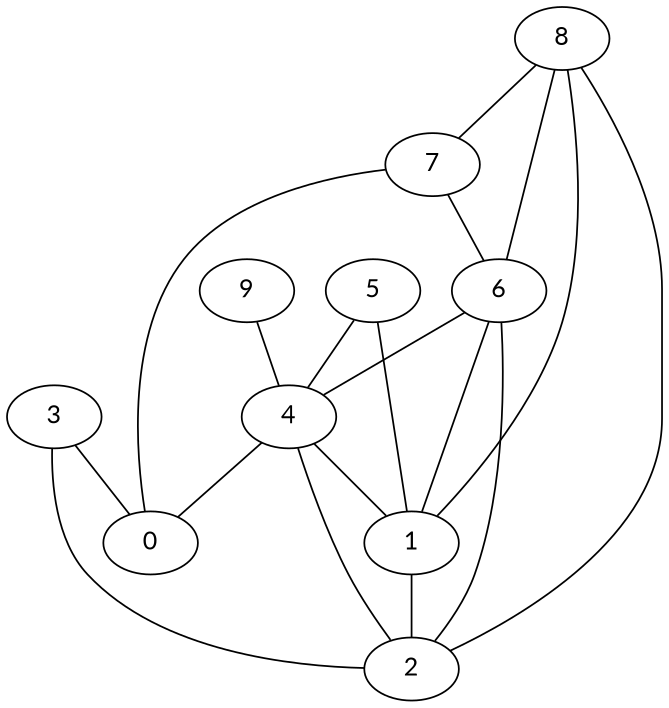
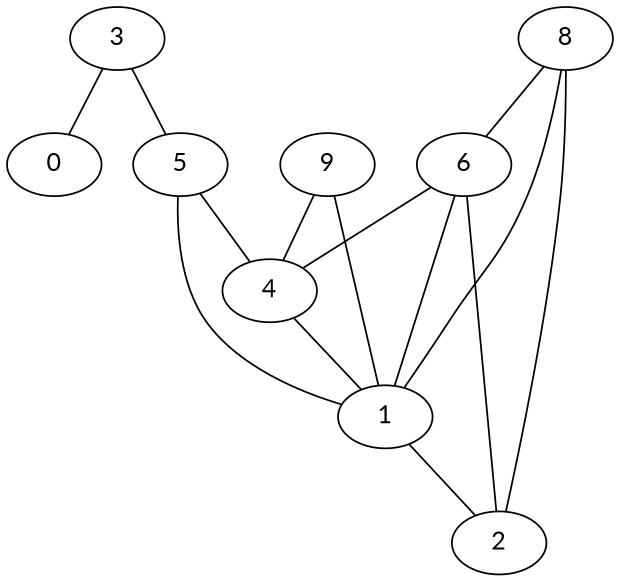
(433, 165) -> none
none -> (356, 291)
(220, 480) -> none
(336, 548) -> none
(154, 623) -> (149, 102)
